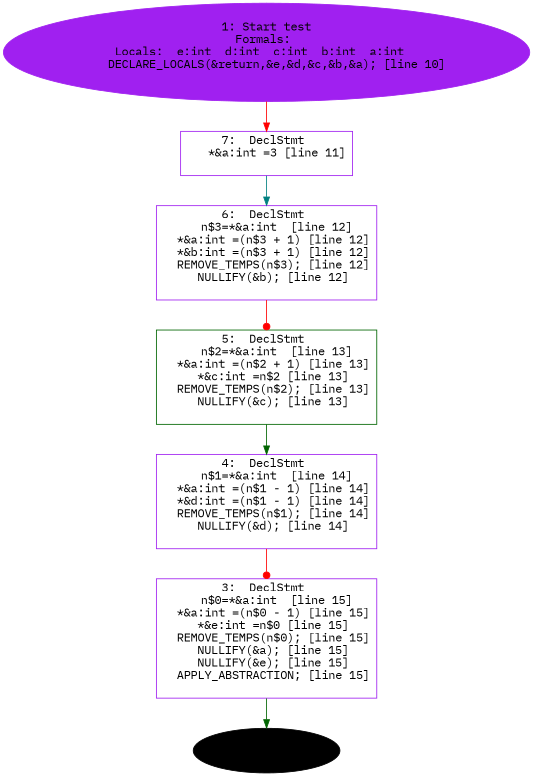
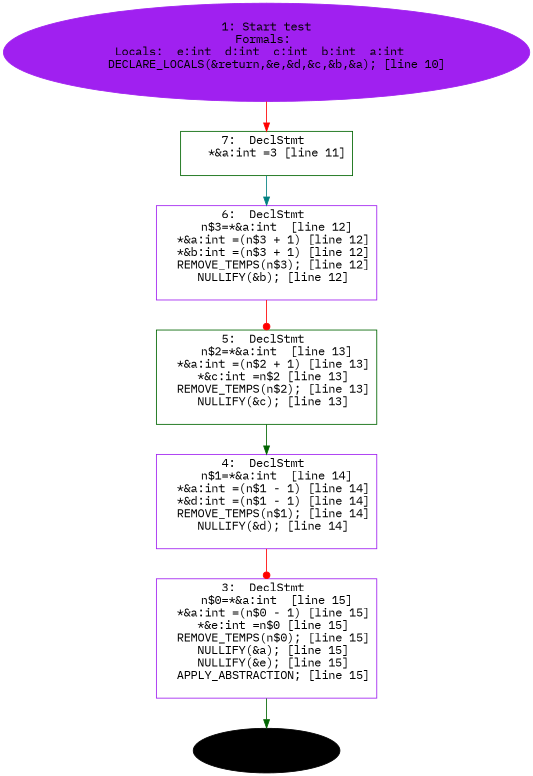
(267, 153) -> (267, 153)
